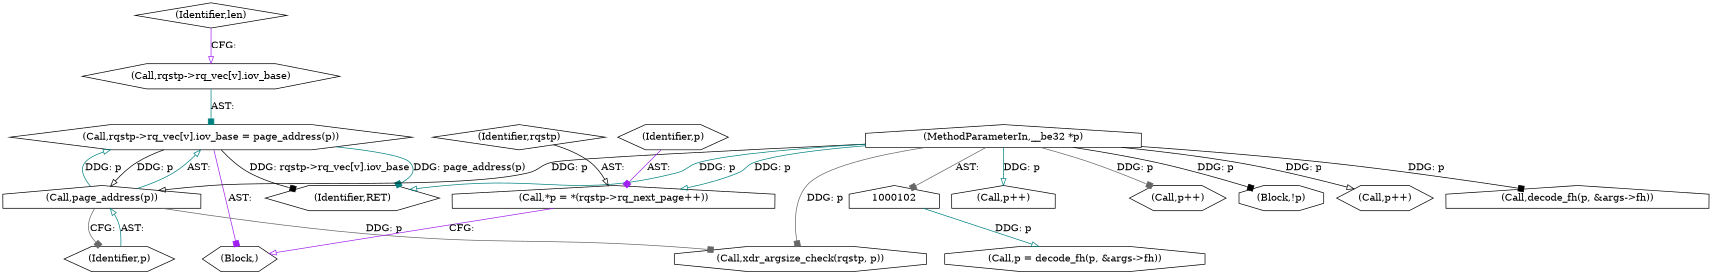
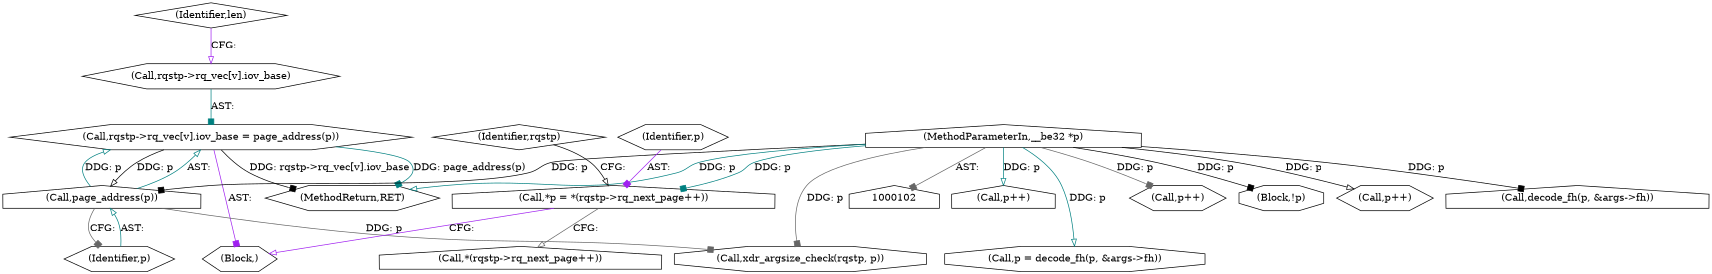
(774, 157) -> (774, 157)
(615, 168) -> (615, 168)
(517, 175) -> (517, 175)
(352, 198) -> (352, 198)
(977, 226) -> (1062, 185)
none -> (520, 259)
